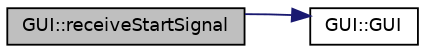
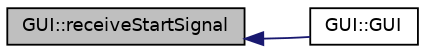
(268, 14) -> (287, 38)
